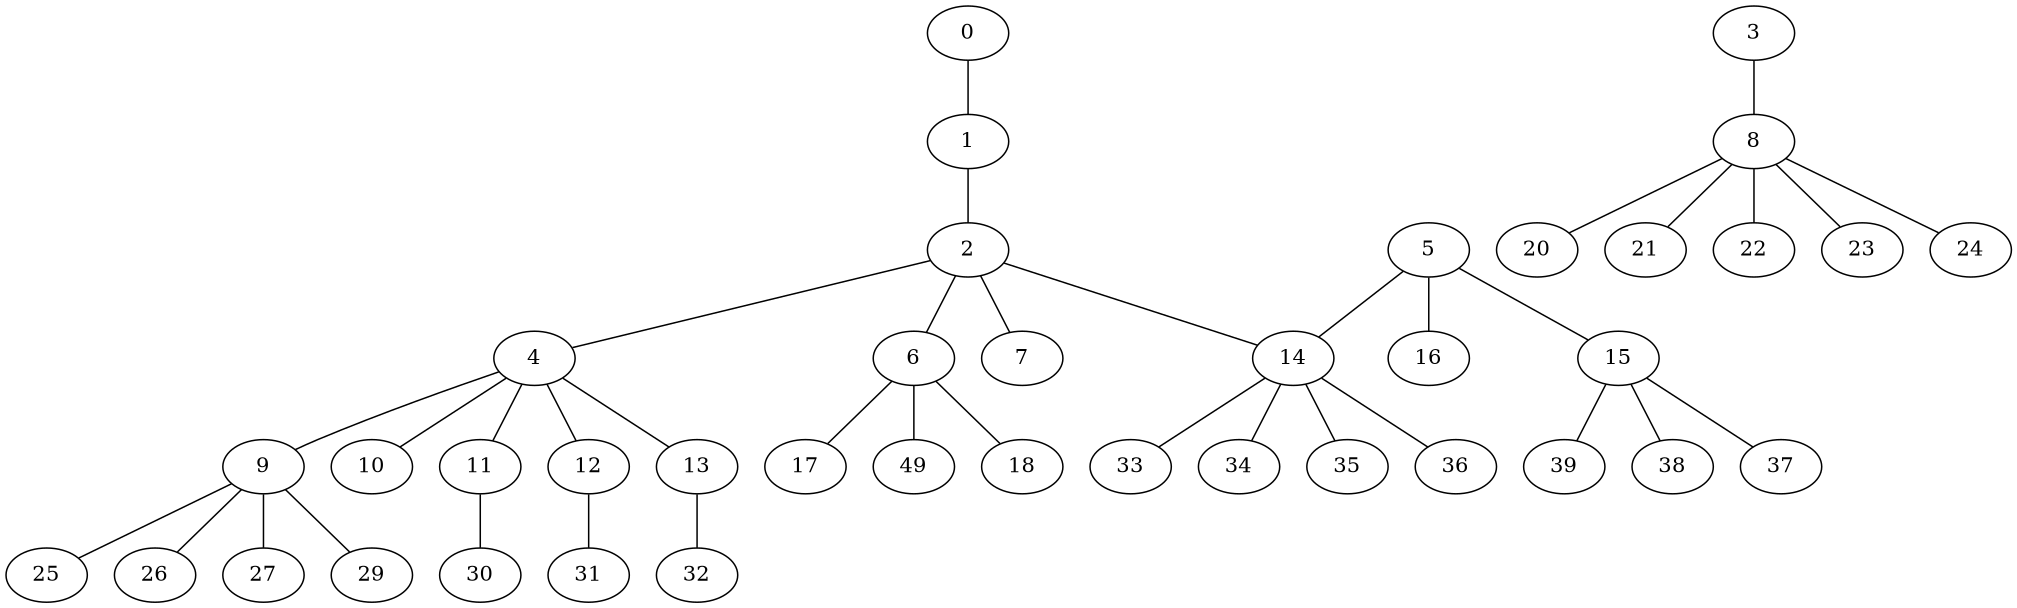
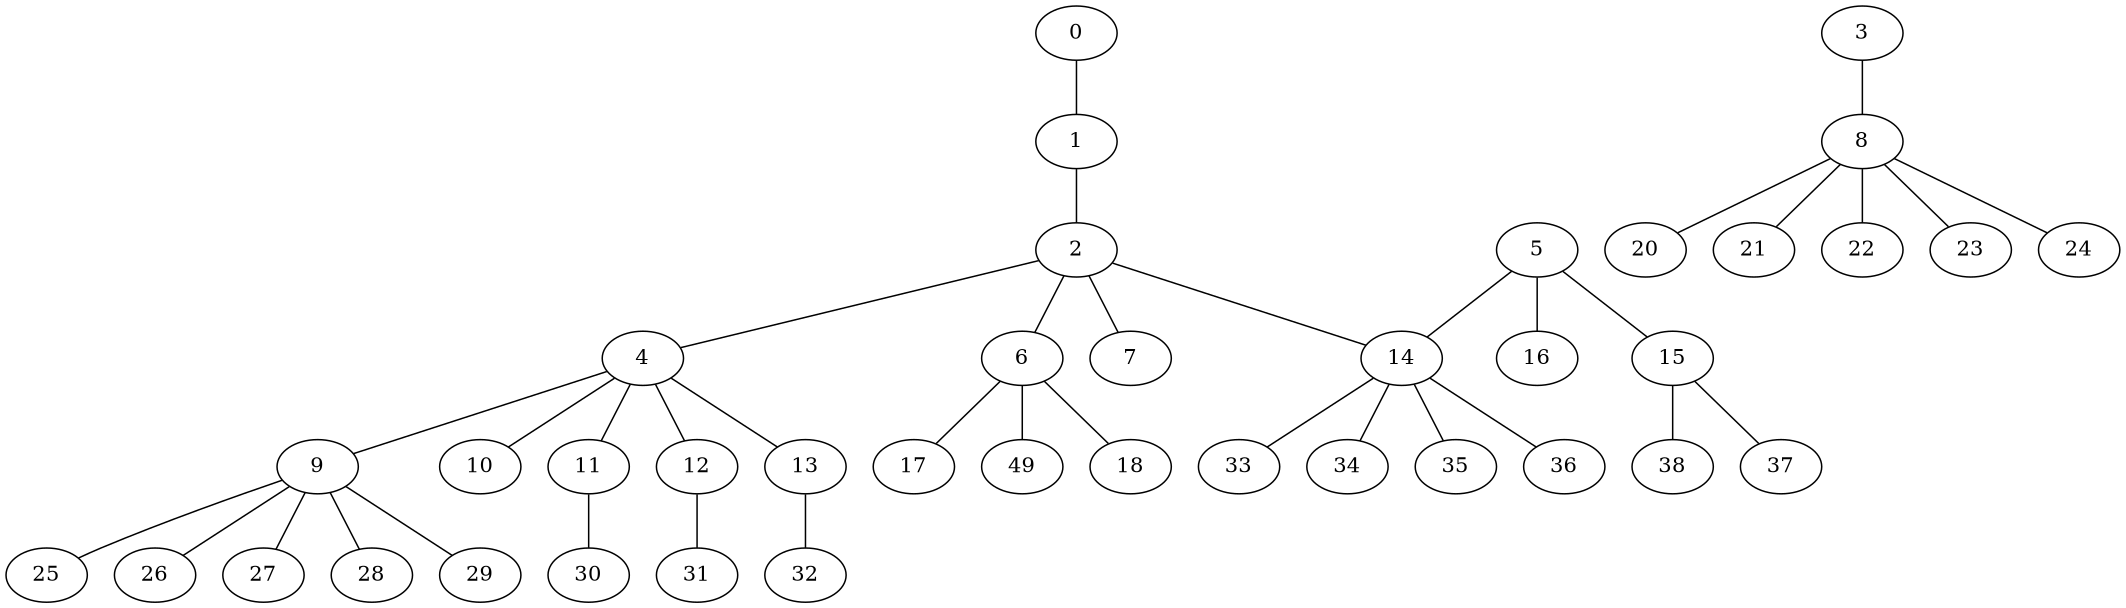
(1564, 467) -> none
none -> (372, 575)
